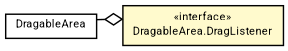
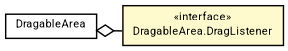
(101, 20) -> (118, 31)
